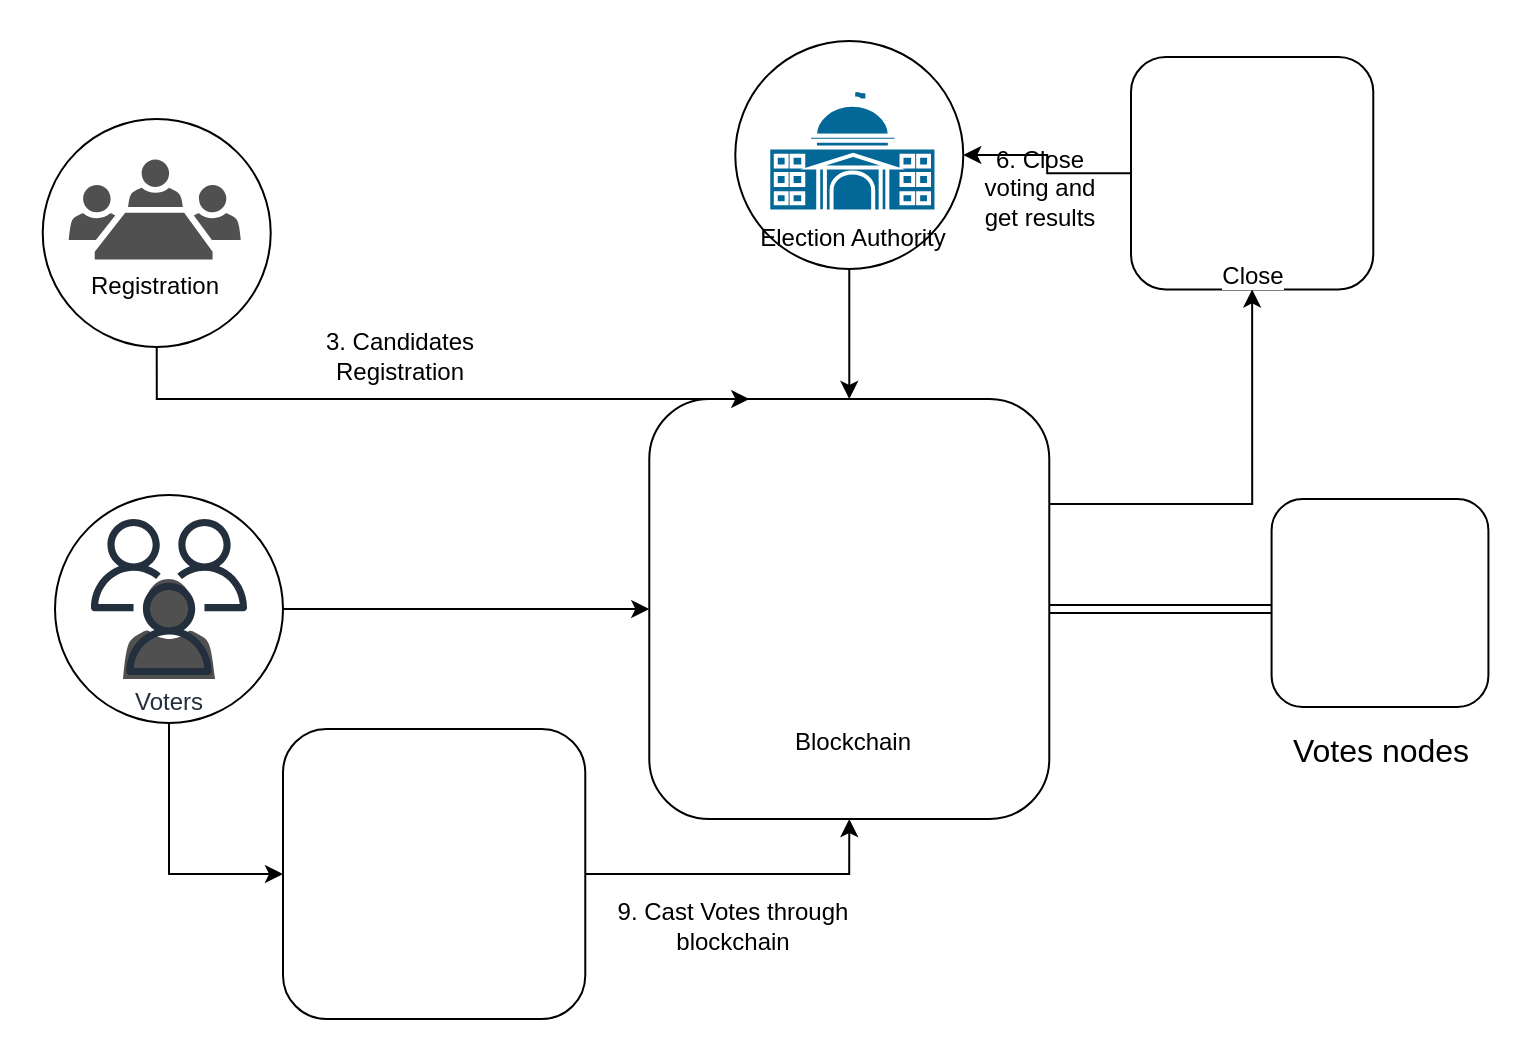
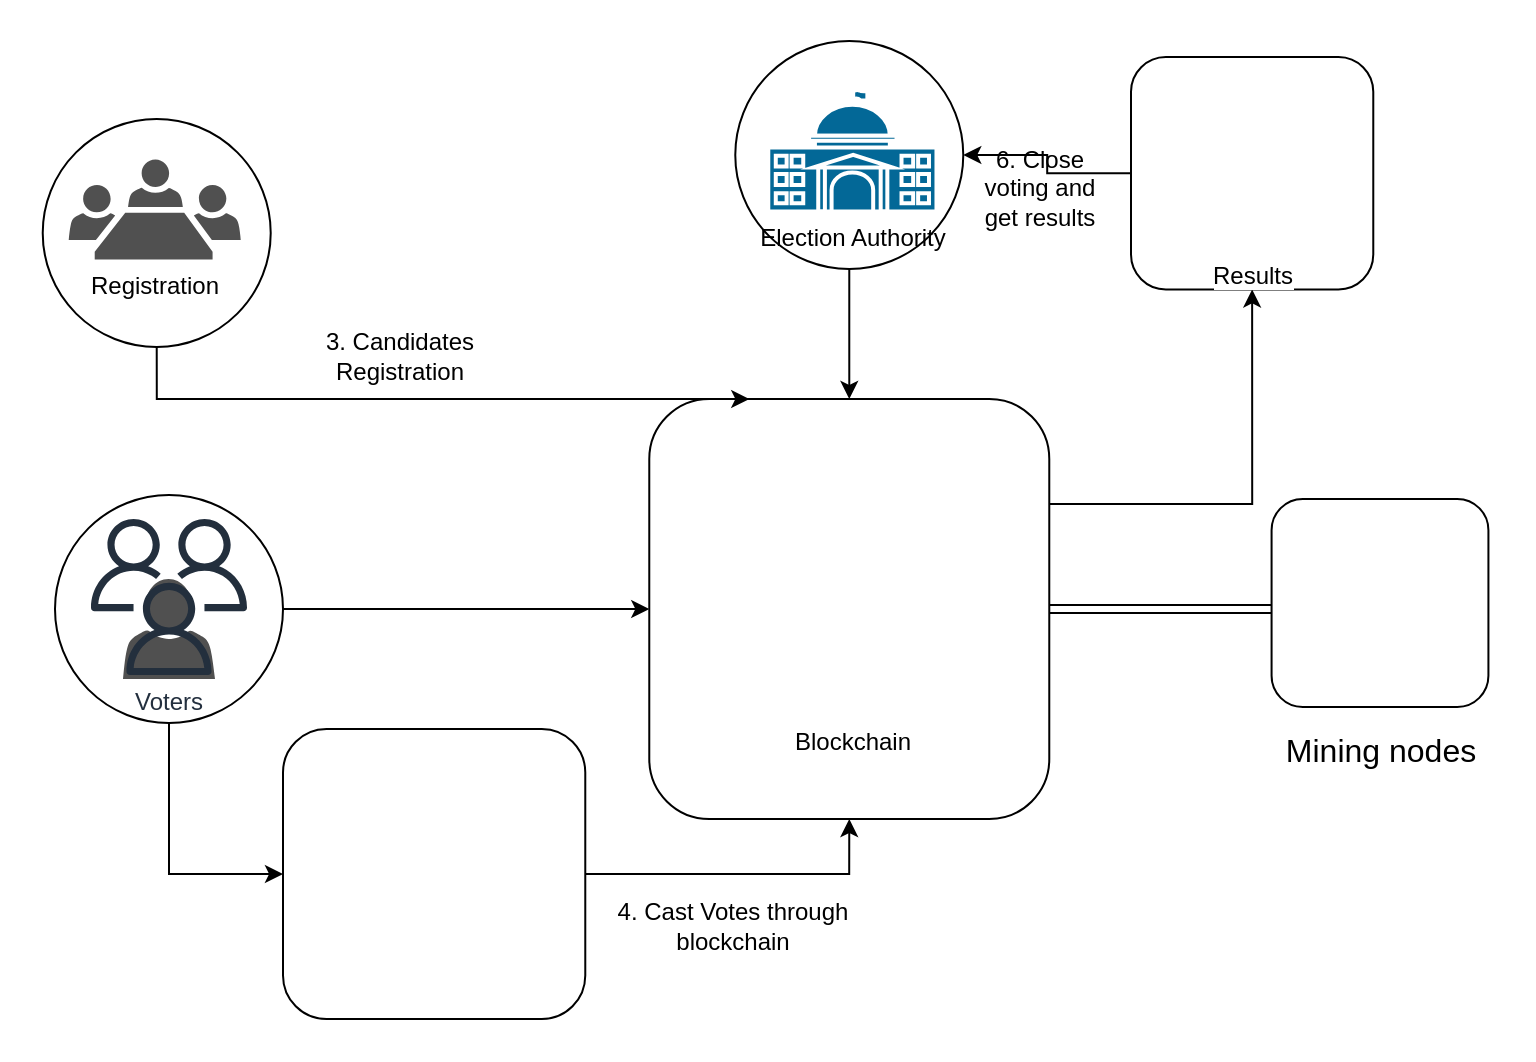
(1254, 277) -> (1254, 277)
(1382, 752) -> (1382, 752)
(734, 927) -> (734, 927)
